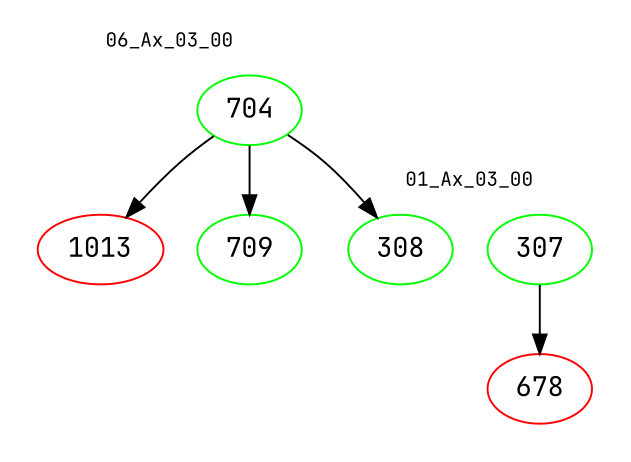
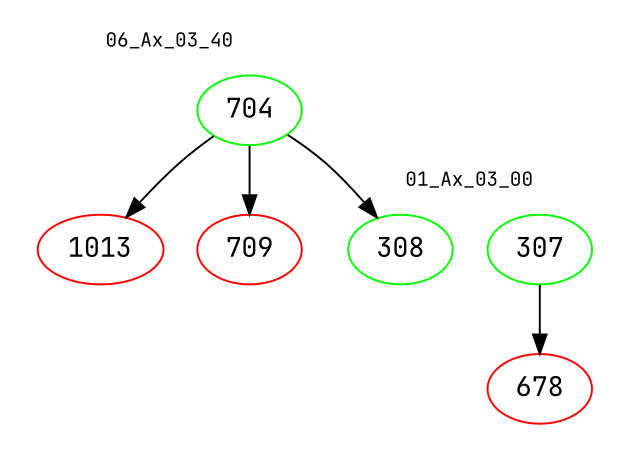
(170, 42) -> (170, 42)
(250, 250) -> (250, 250)
